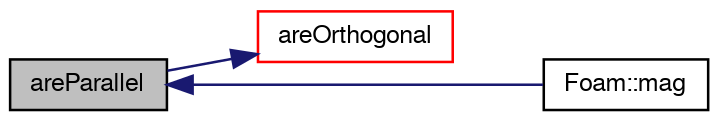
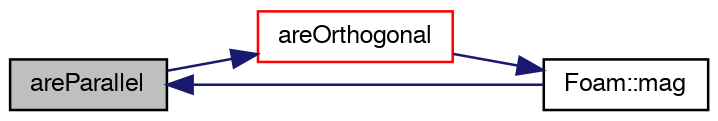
none -> (485, 60)
